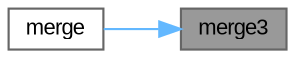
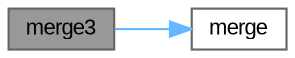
(131, 29) -> (142, 29)
